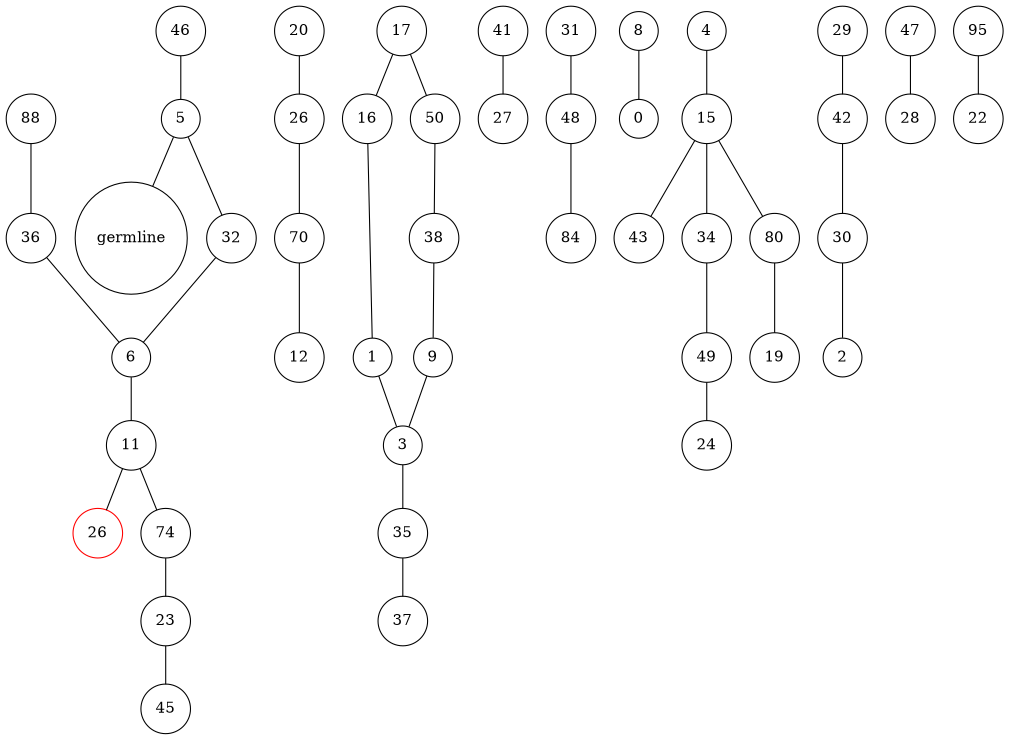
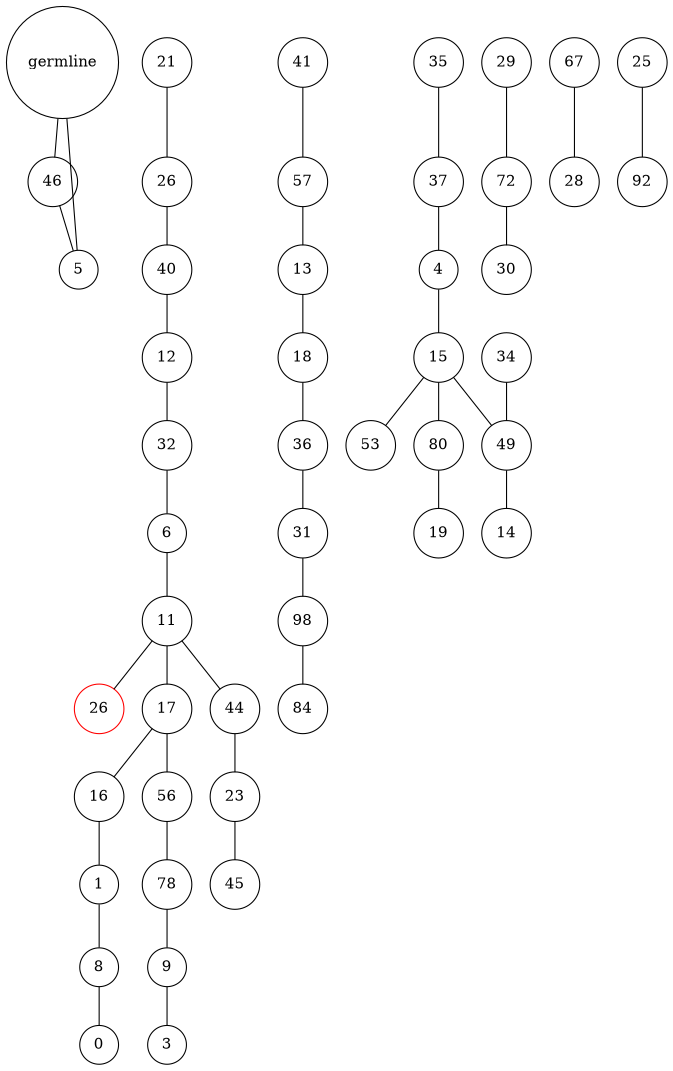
(299, 31) -> (167, 63)
(910, 31) -> (574, 63)
(978, 31) -> (642, 63)
(31, 119) -> (303, 358)
(435, 119) -> (167, 797)
(503, 119) -> (303, 182)
(571, 119) -> (303, 621)
(843, 119) -> (507, 182)
(978, 119) -> (642, 182)
none -> (56, 138)
(205, 176) -> (167, 402)
(707, 179) -> (473, 401)
none -> (439, 228)
(299, 238) -> (167, 270)
(434, 238) -> (167, 885)
(639, 238) -> (371, 445)
none -> (303, 270)
(83, 300) -> (303, 489)
(843, 358) -> none
(388, 401) -> (99, 926)
(707, 445) -> (507, 533)
(403, 487) -> none
(166, 533) -> (235, 709)
none -> (167, 665)
